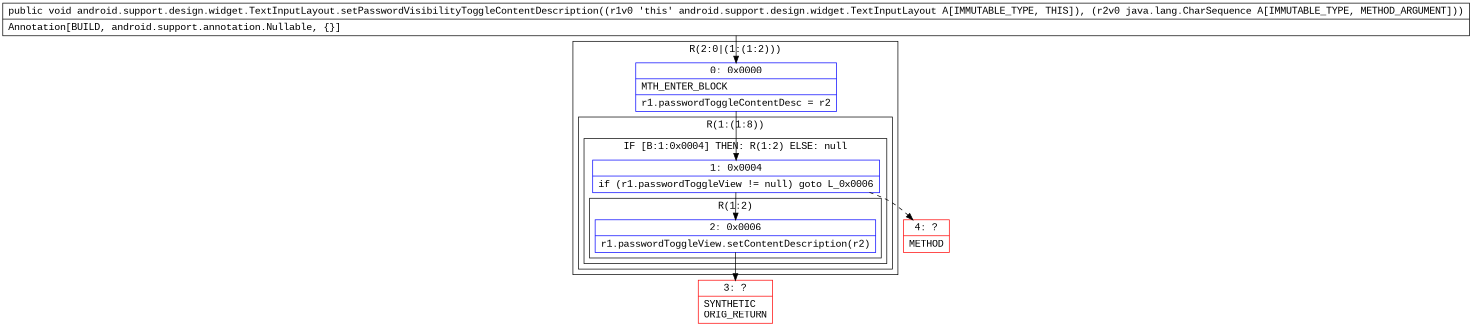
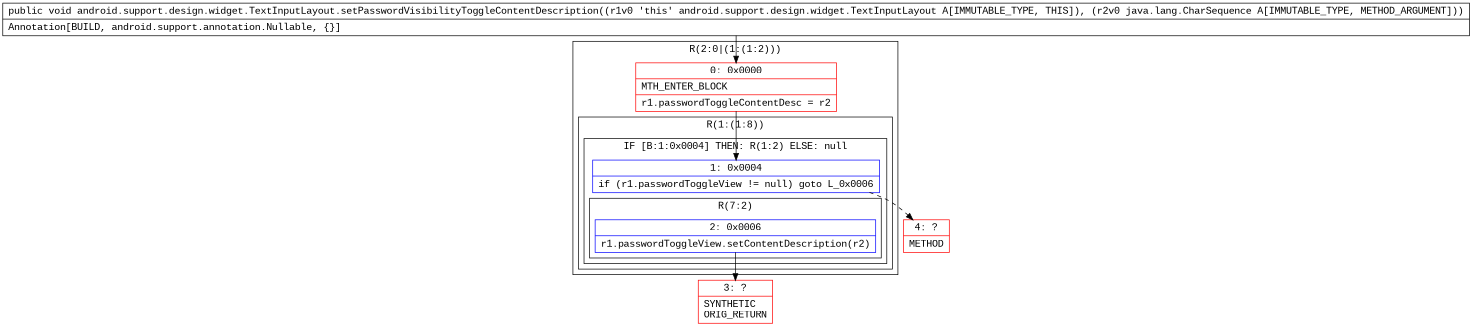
(736, 87) -> (736, 87)
(736, 203) -> none
(735, 206) -> (735, 206)
